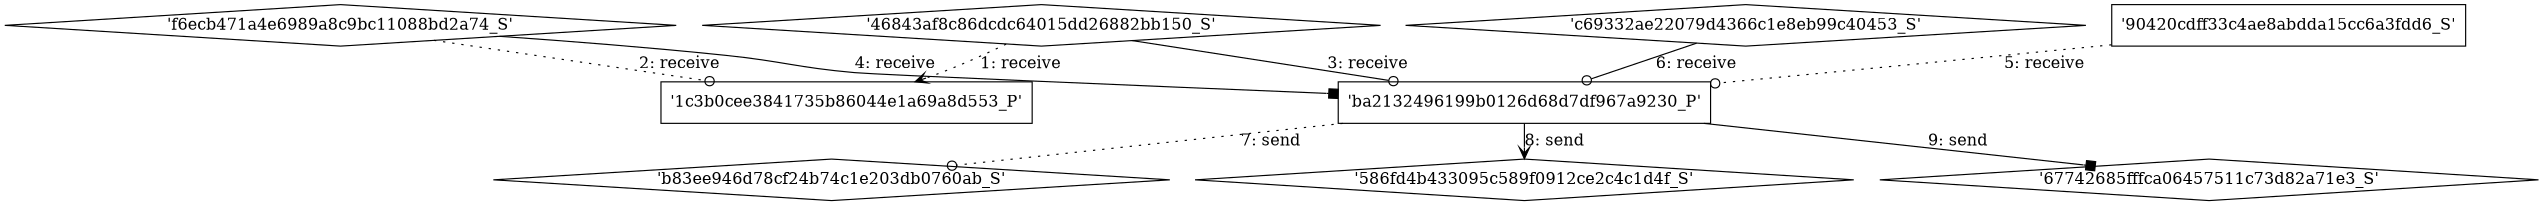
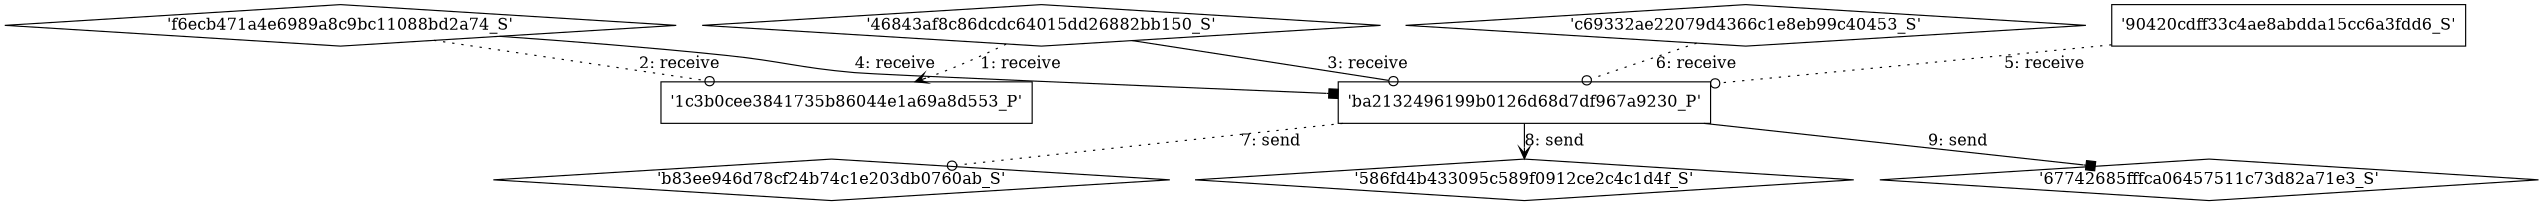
(1644, 61) -> (1644, 61)
